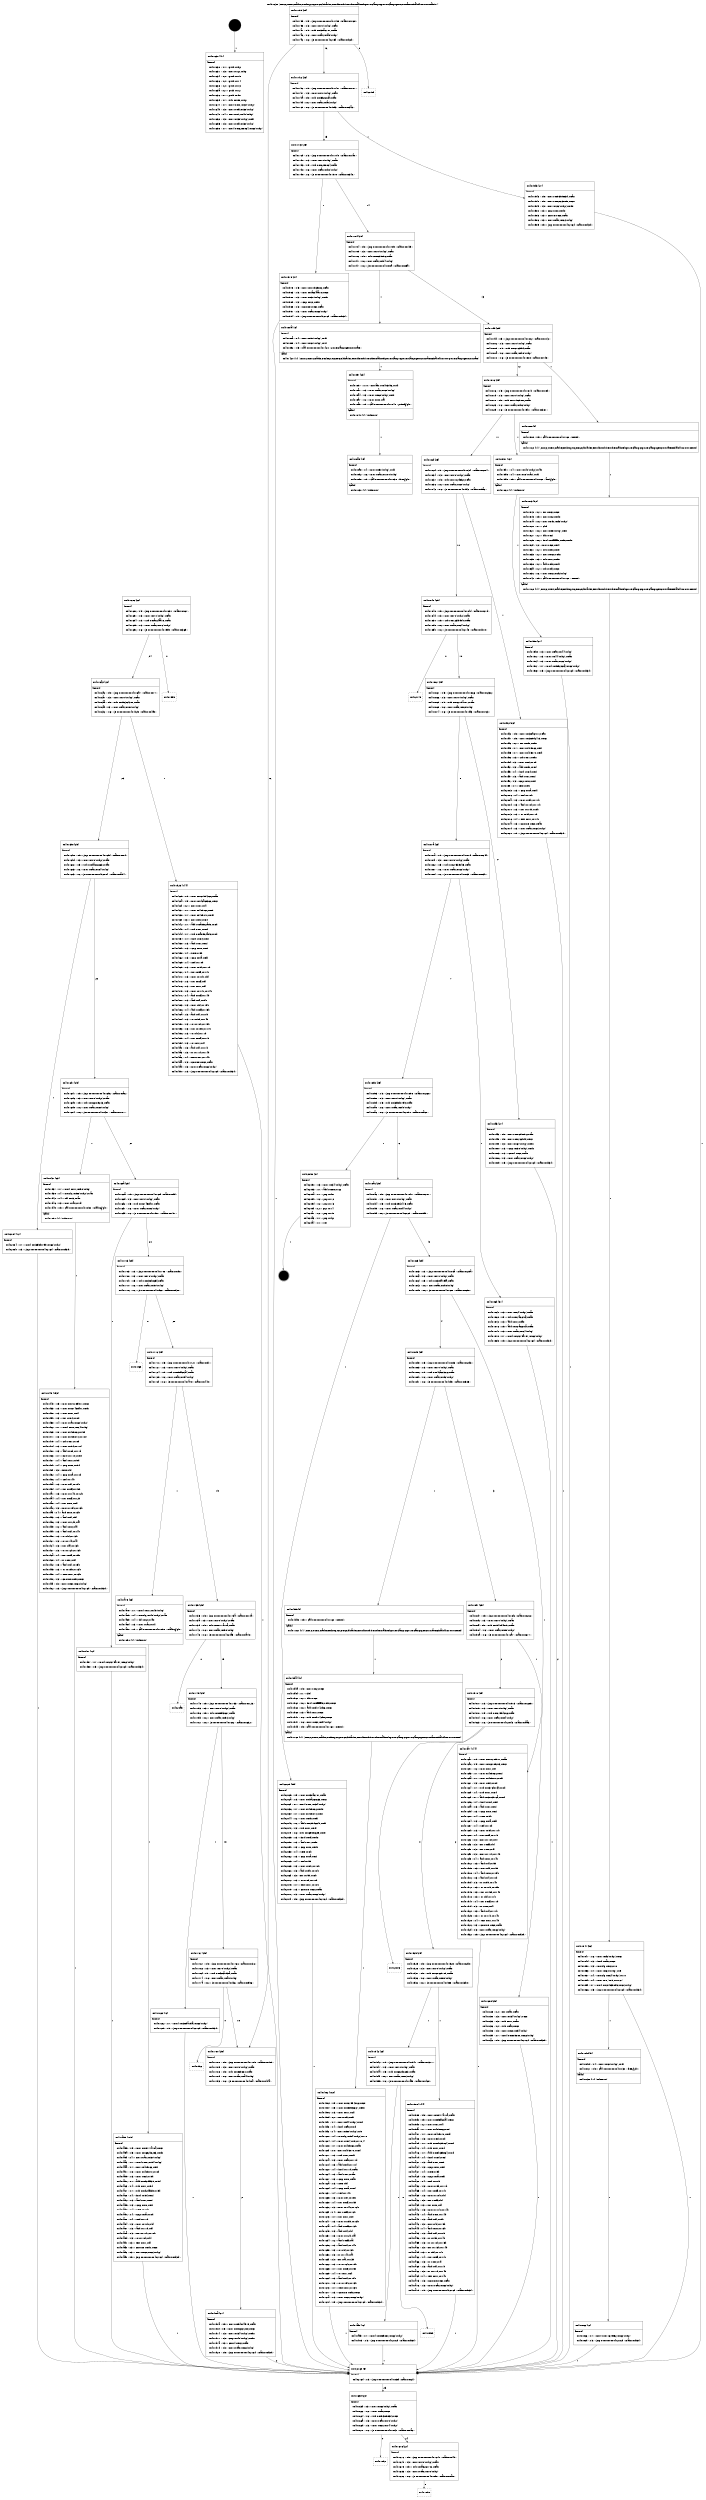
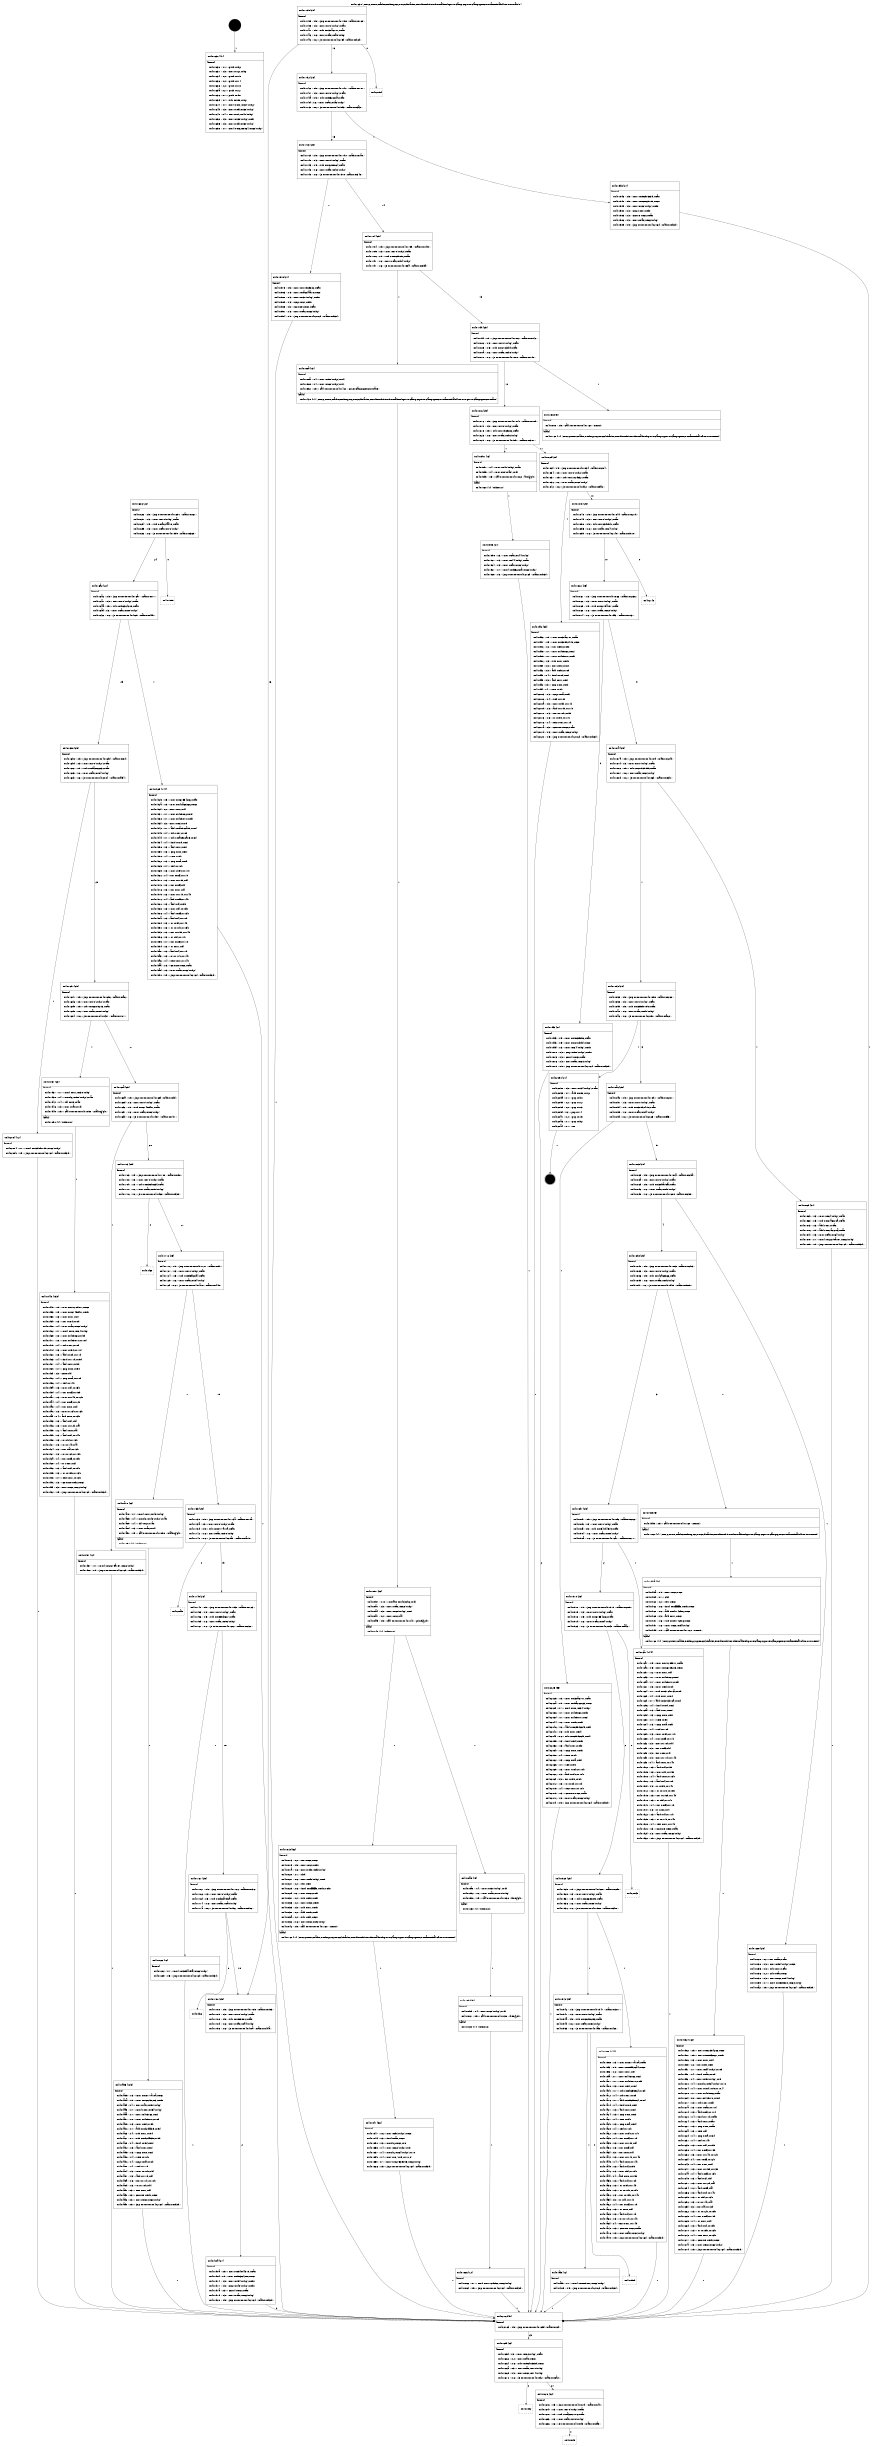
(609, 474) -> (384, 1740)
(609, 2021) -> (491, 1954)
